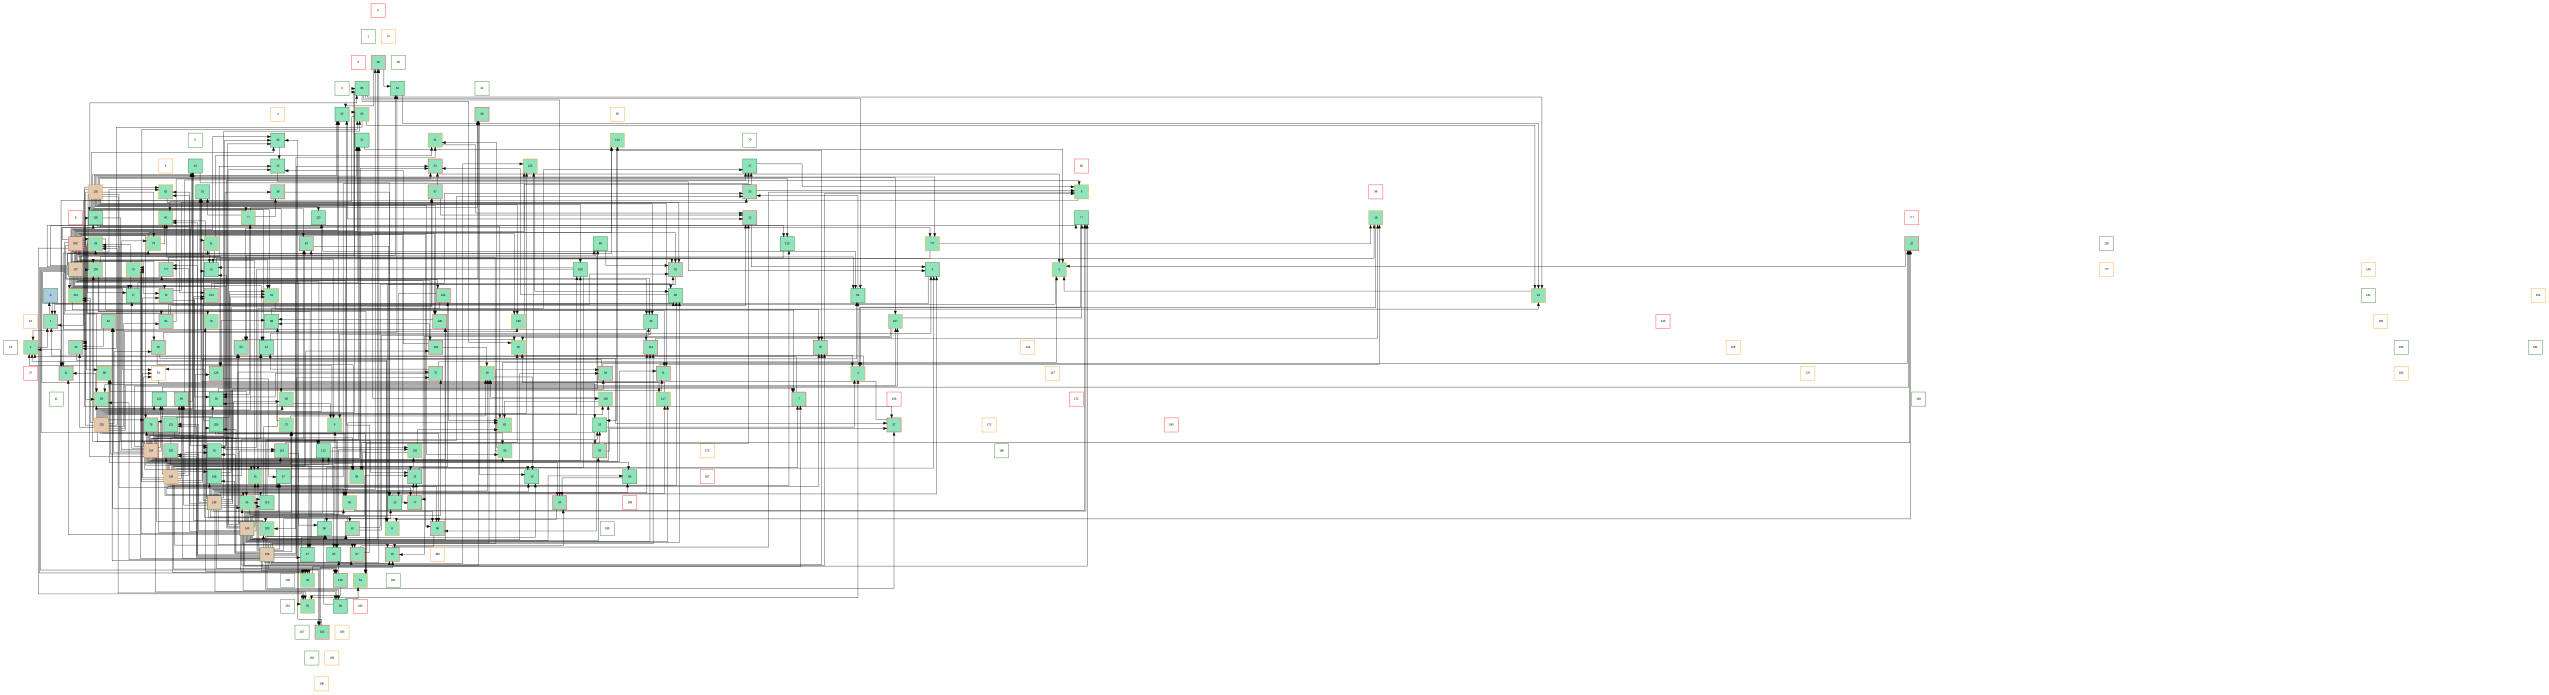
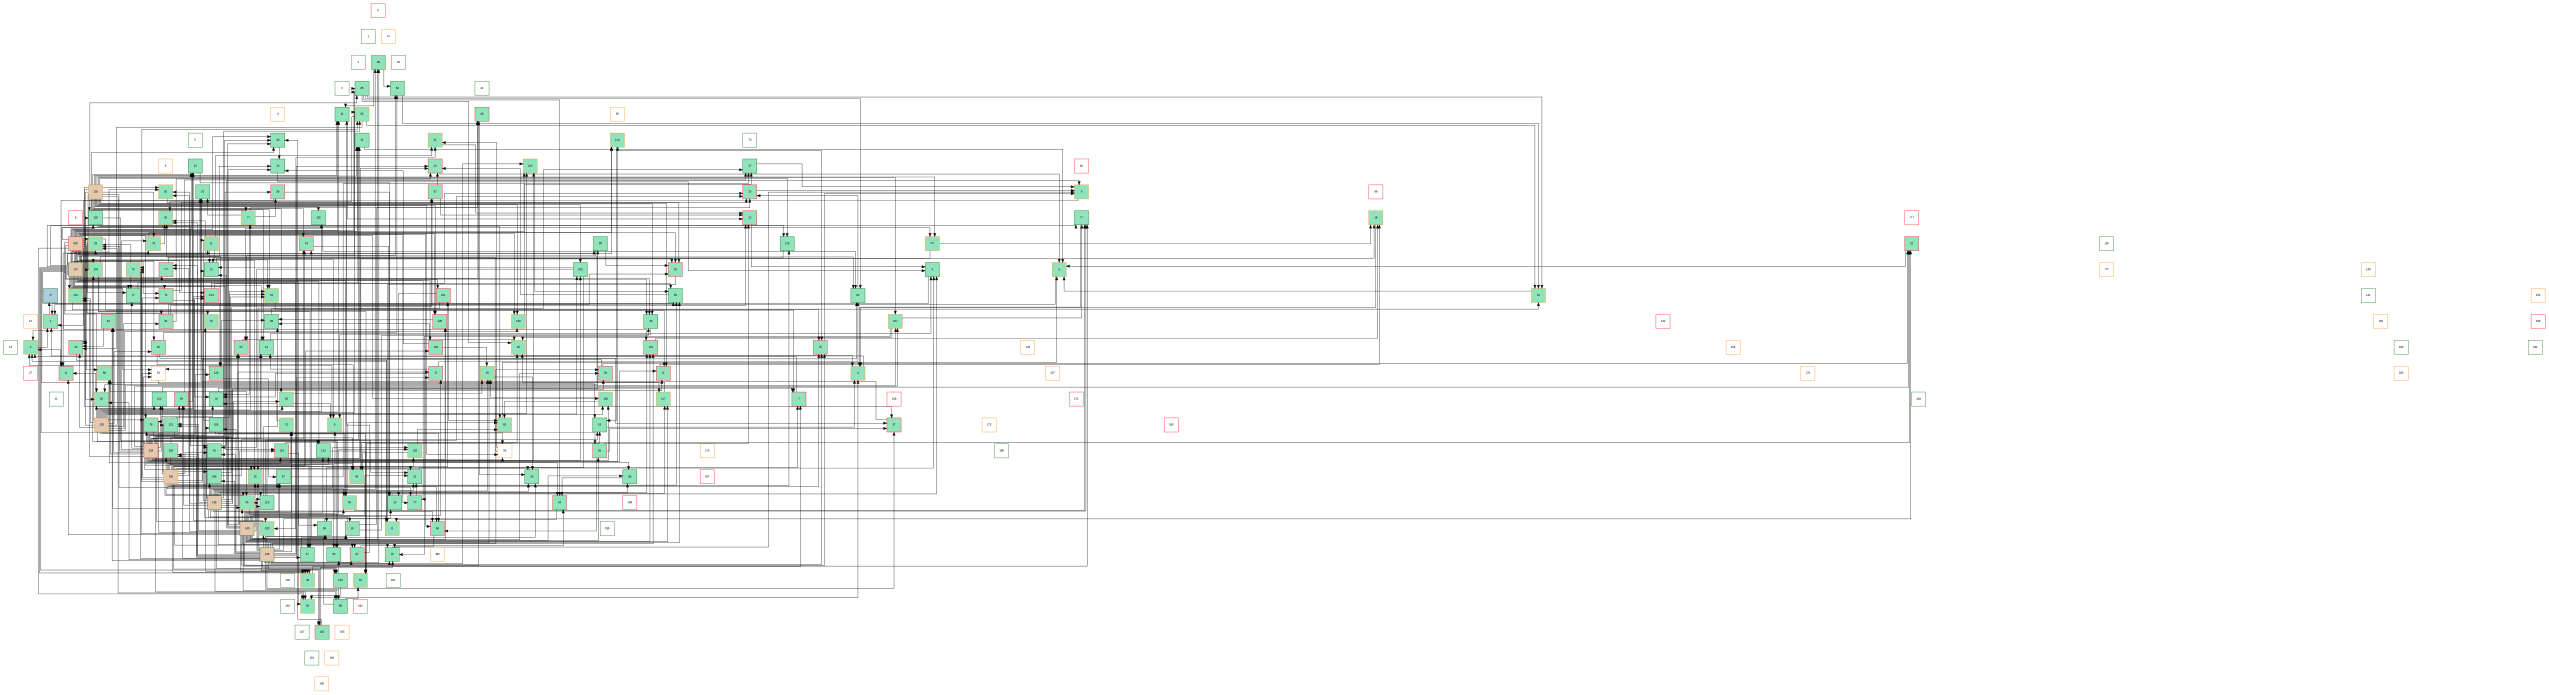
(397, 285) -> (488, 208)
none -> (2538, 321)
(403, 416) -> (393, 393)
(181, 446) -> (163, 449)
(505, 451) -> (505, 451)
